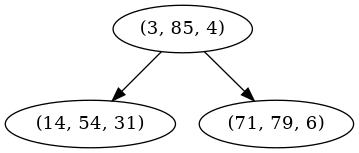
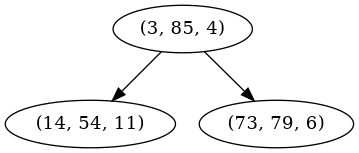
(90, 124) -> (90, 124)
(276, 124) -> (276, 124)
